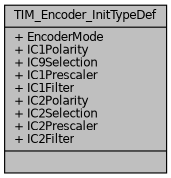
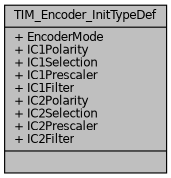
(56, 63) -> (56, 63)
